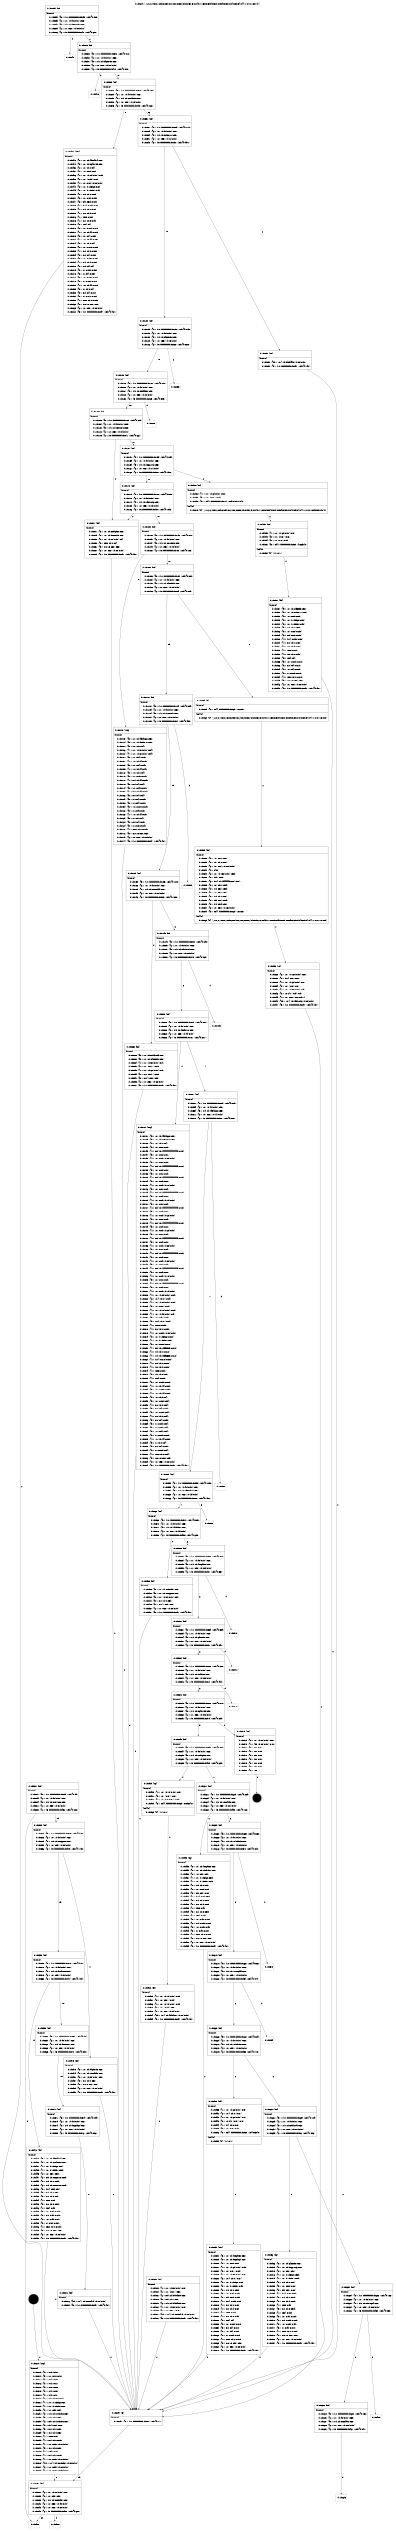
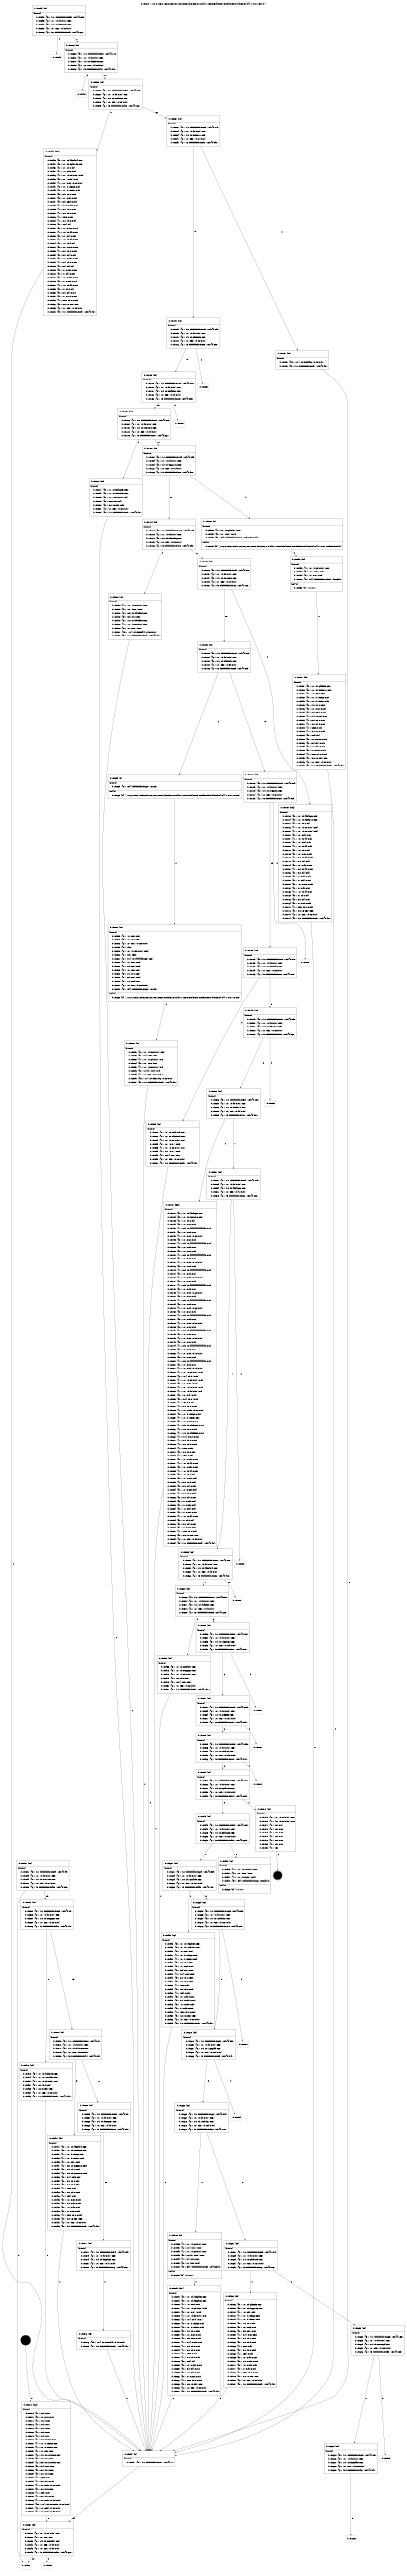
(131, 516) -> (154, 571)
(168, 2004) -> none
